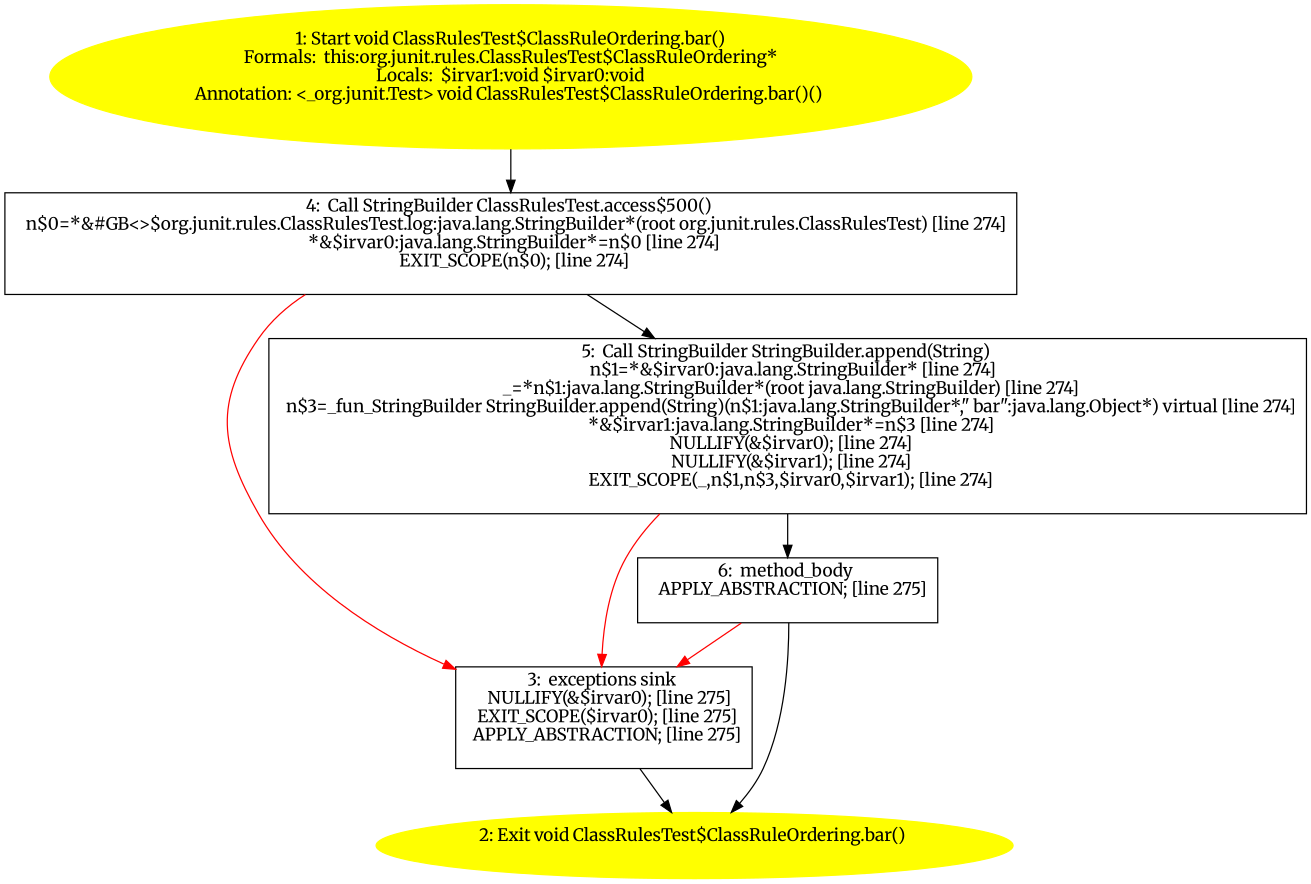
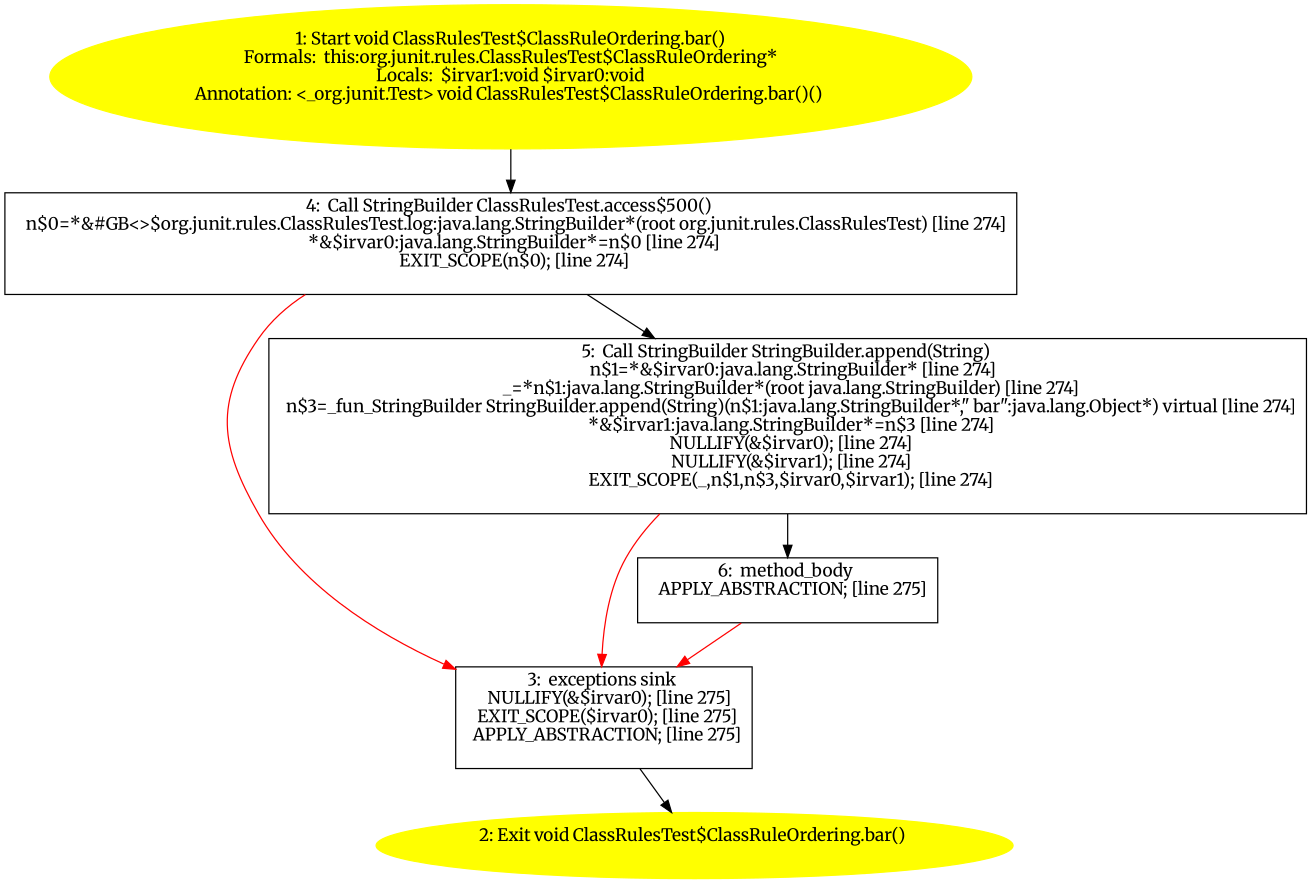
(780, 718) -> none
